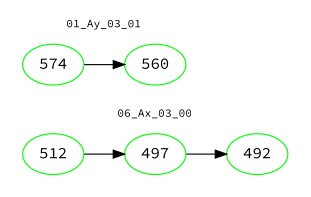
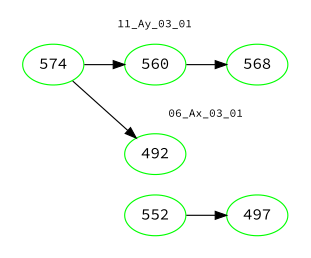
(104, 24) -> (155, 24)
none -> (257, 65)
(155, 114) -> (206, 114)
(53, 154) -> (155, 215)
(201, 154) -> (100, 106)
